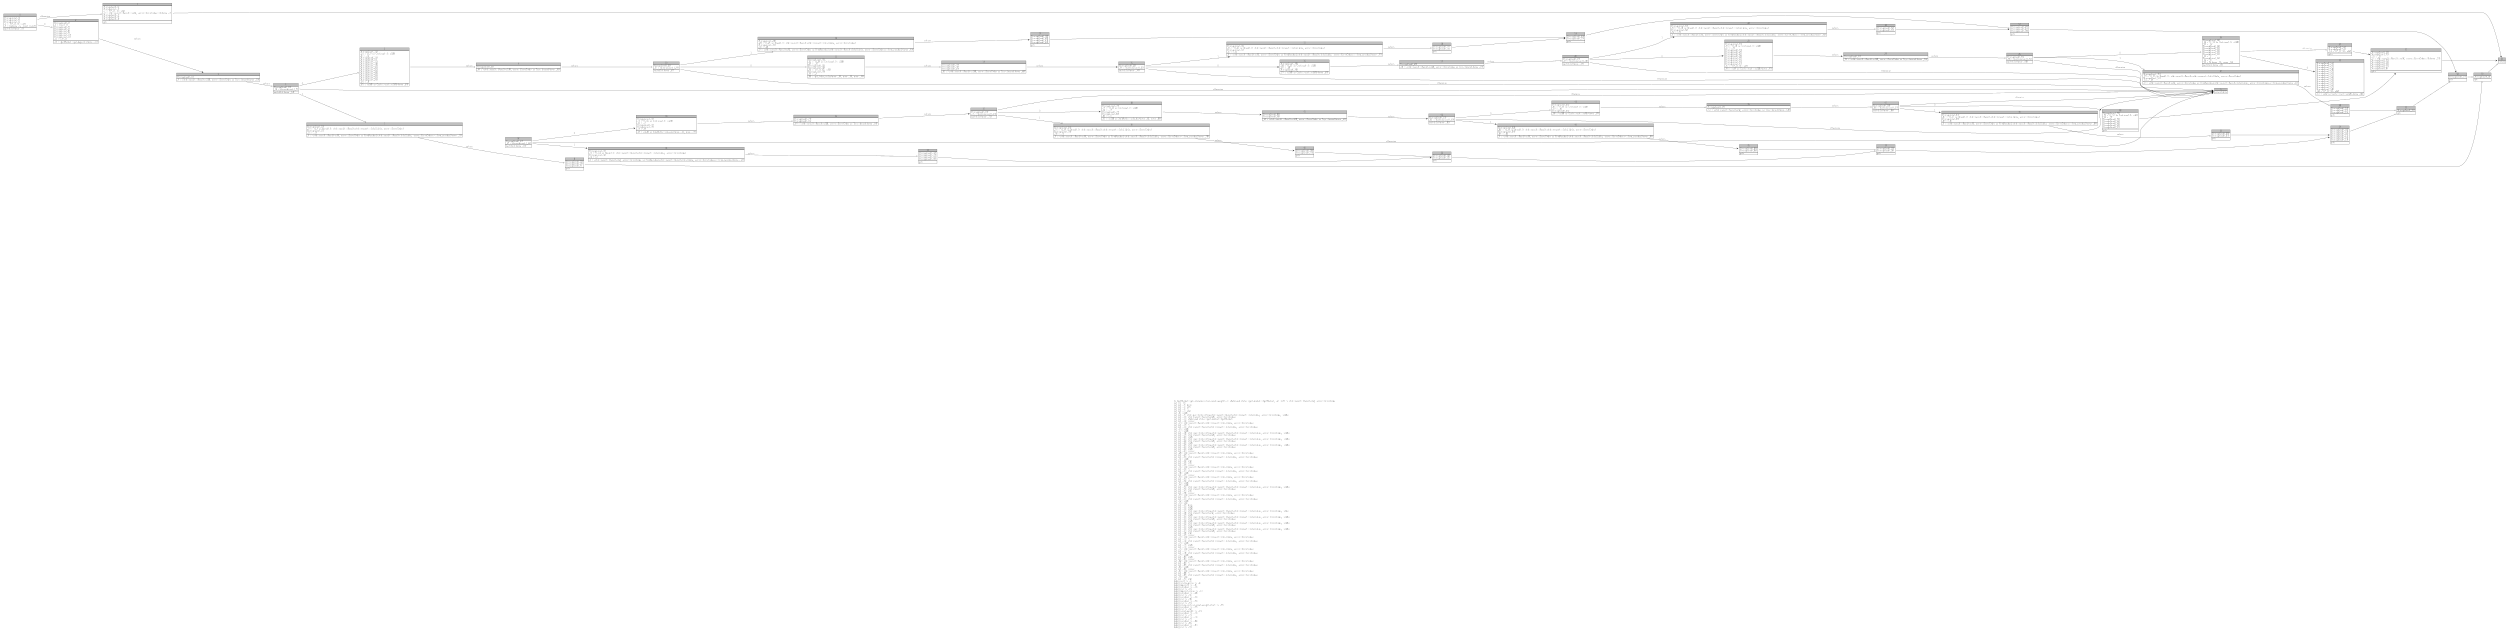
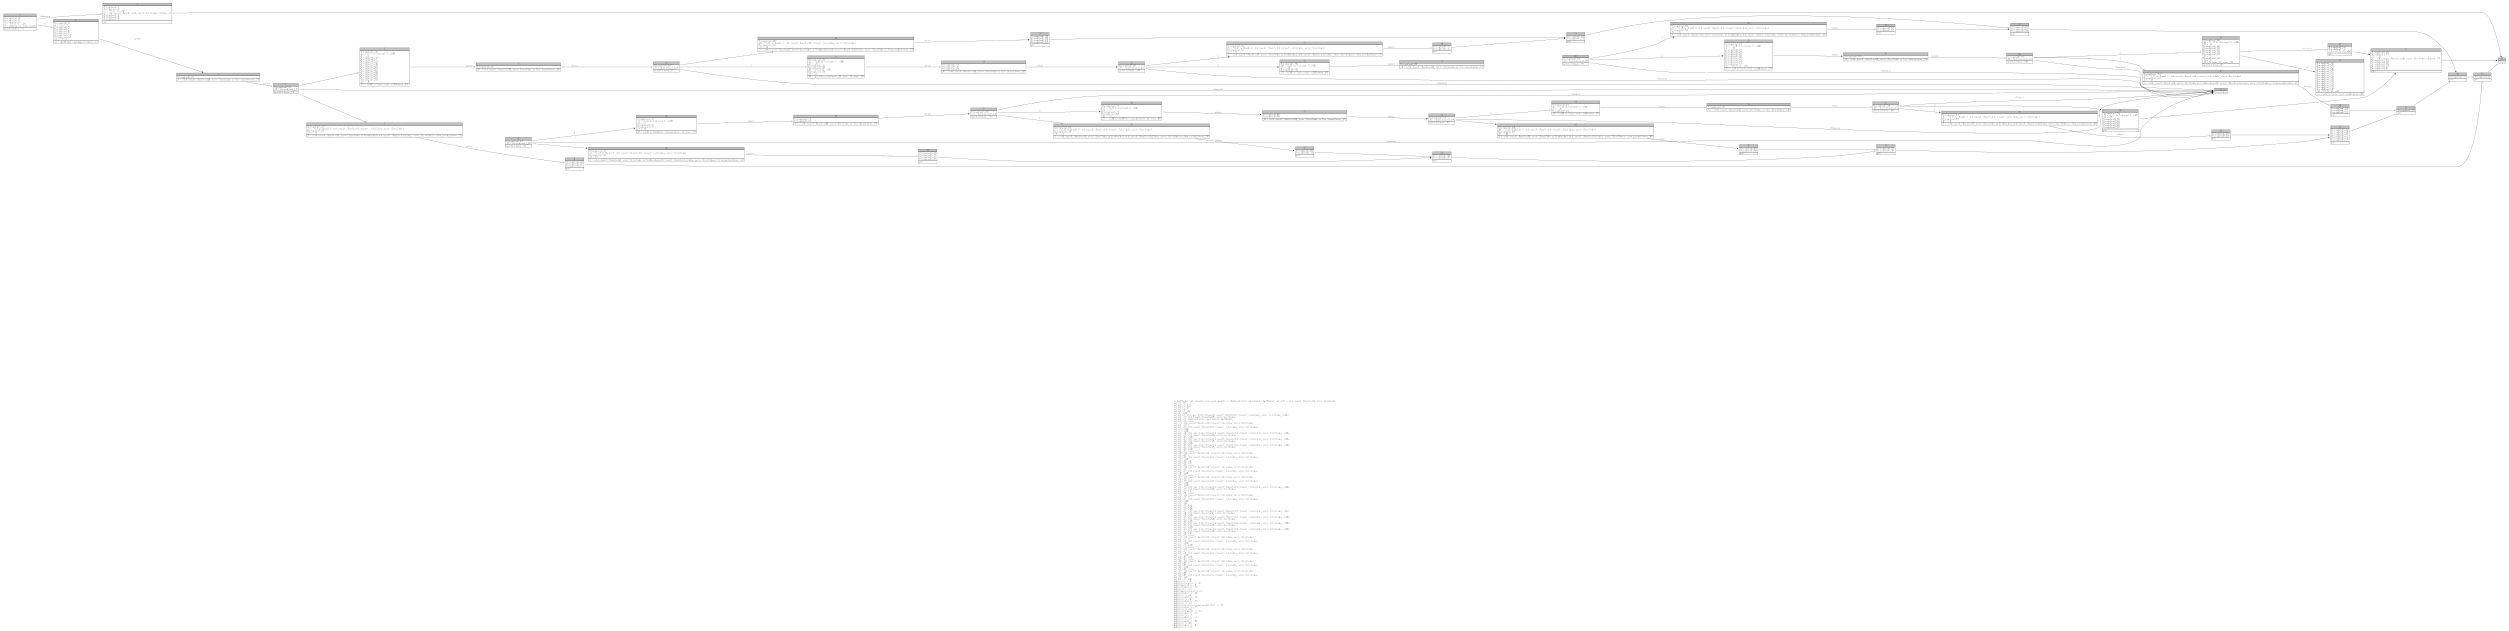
(1523, 62) -> none
